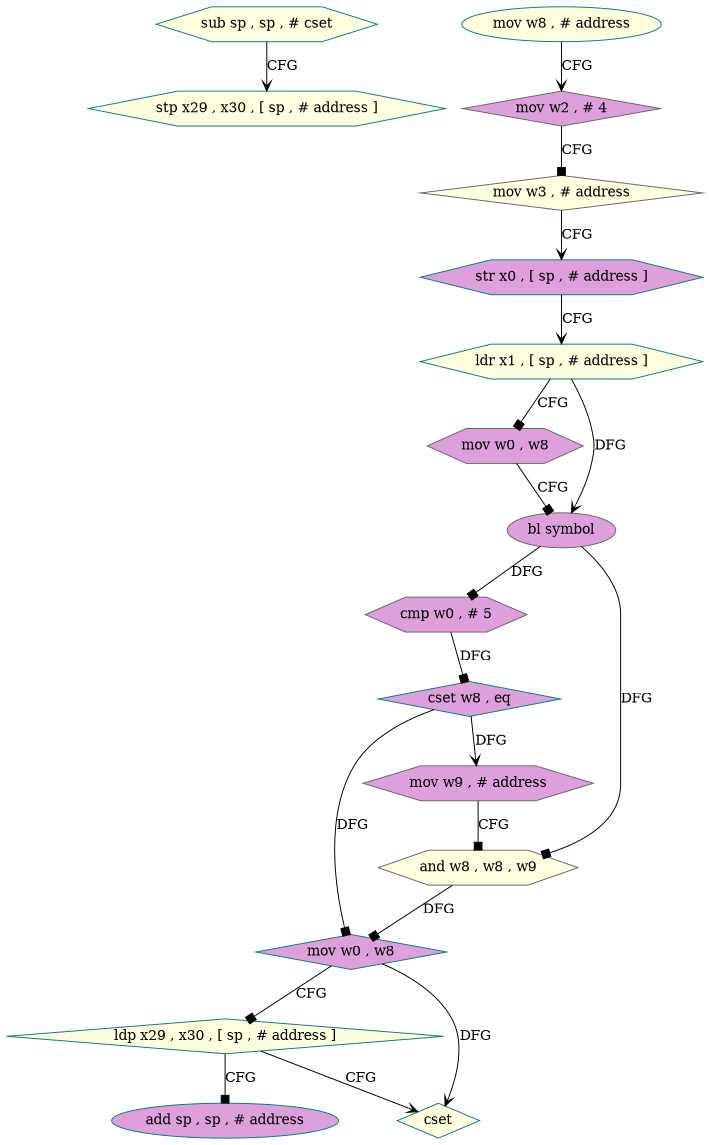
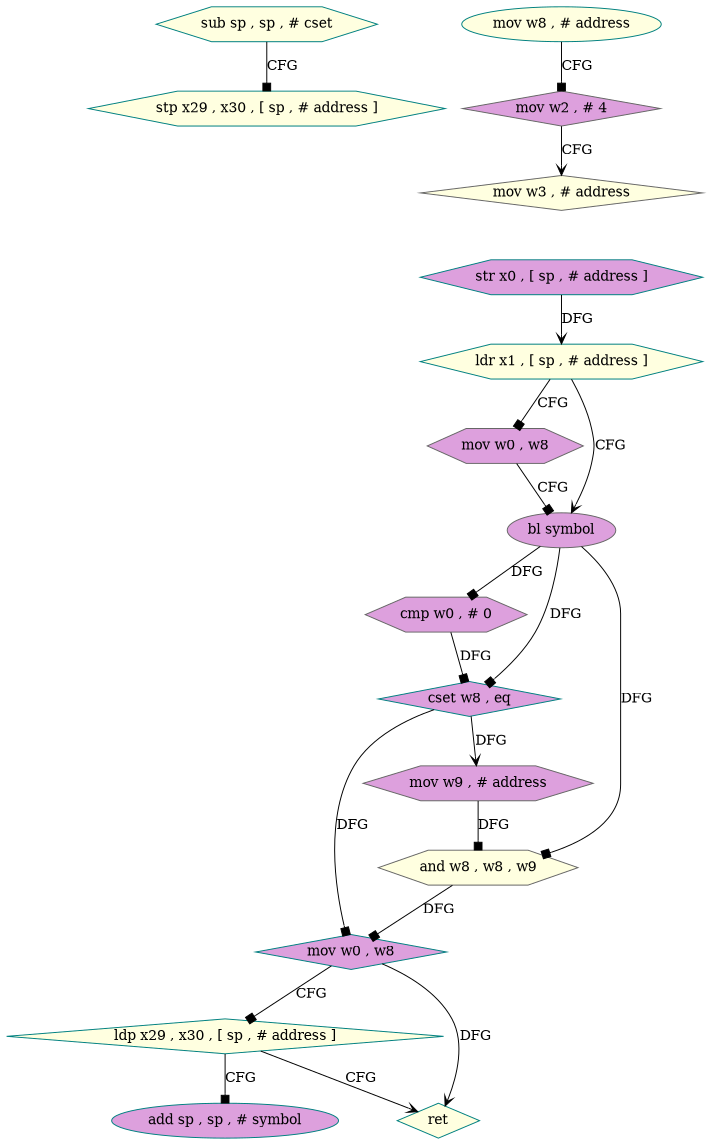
(267, 62) -> (267, 62)
(561, 62) -> (561, 62)
(561, 146) -> (561, 146)
(561, 230) -> none
(577, 319) -> (577, 319)
(610, 446) -> (610, 446)
(446, 615) -> (446, 615)
none -> (541, 620)
(494, 825) -> (494, 825)
(225, 1121) -> (225, 1121)
(438, 1121) -> (438, 1121)
